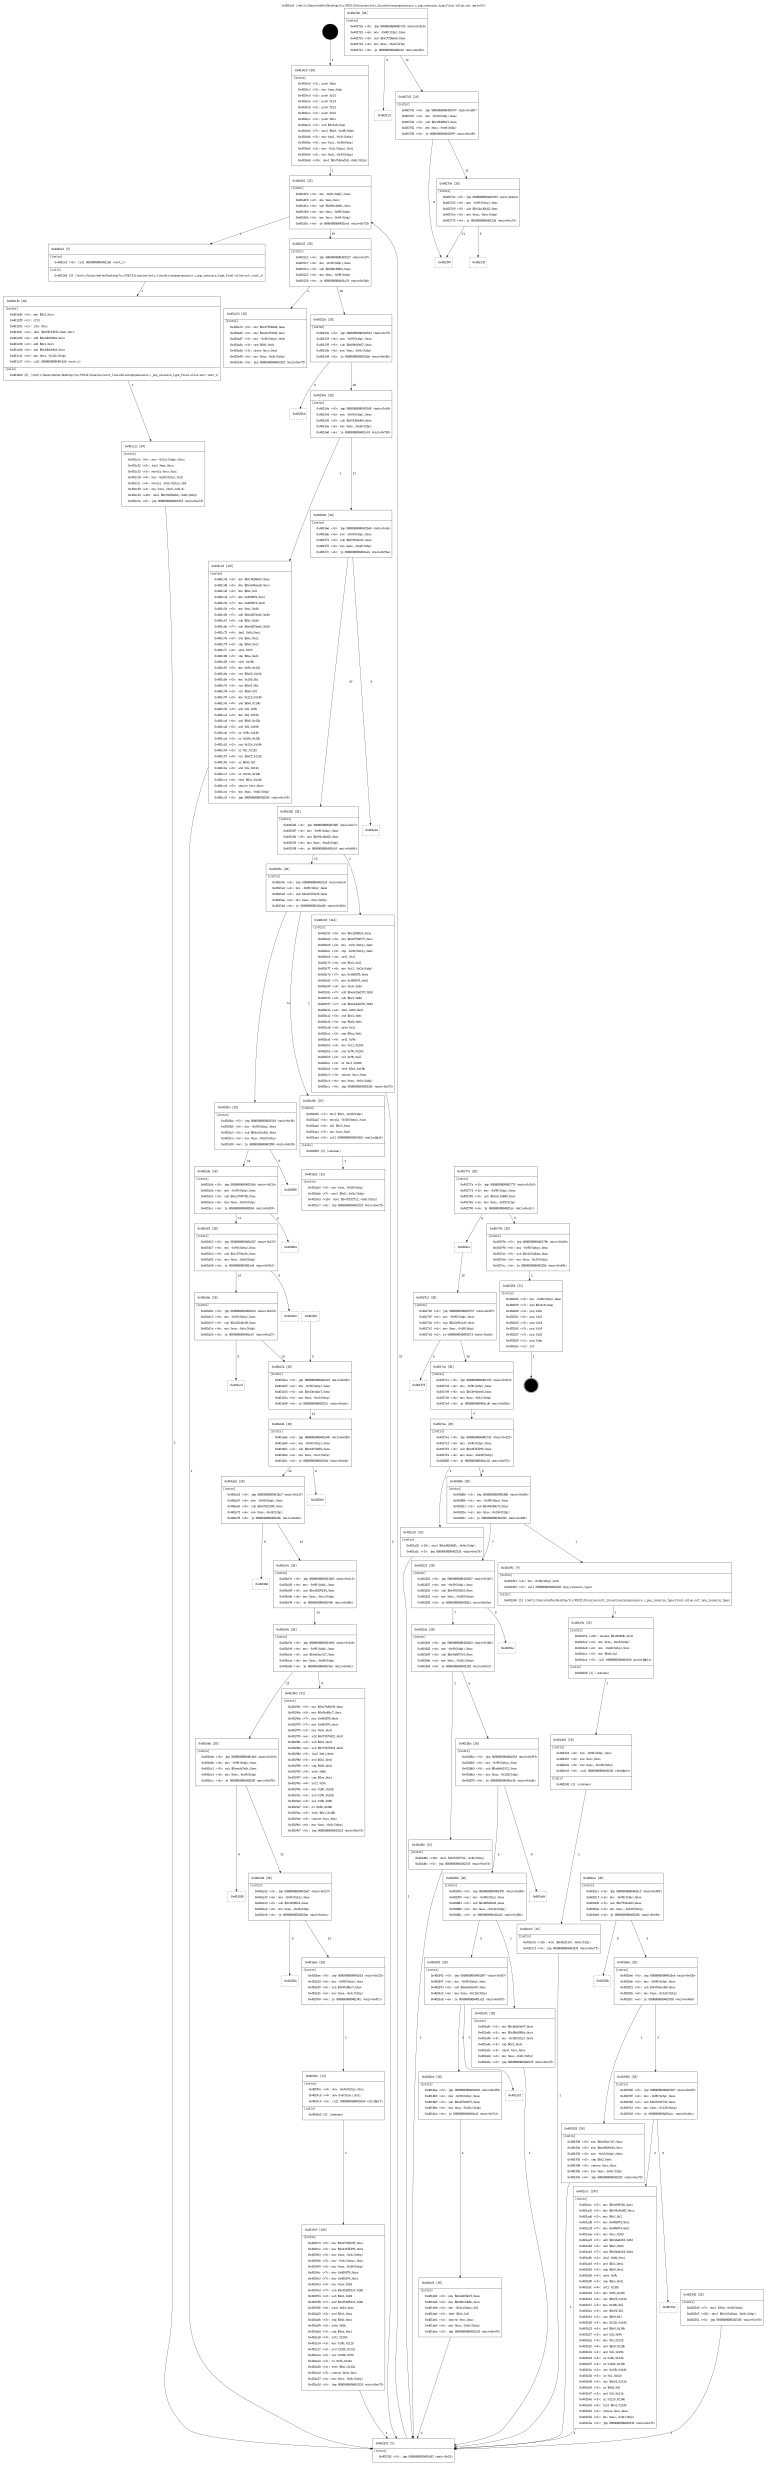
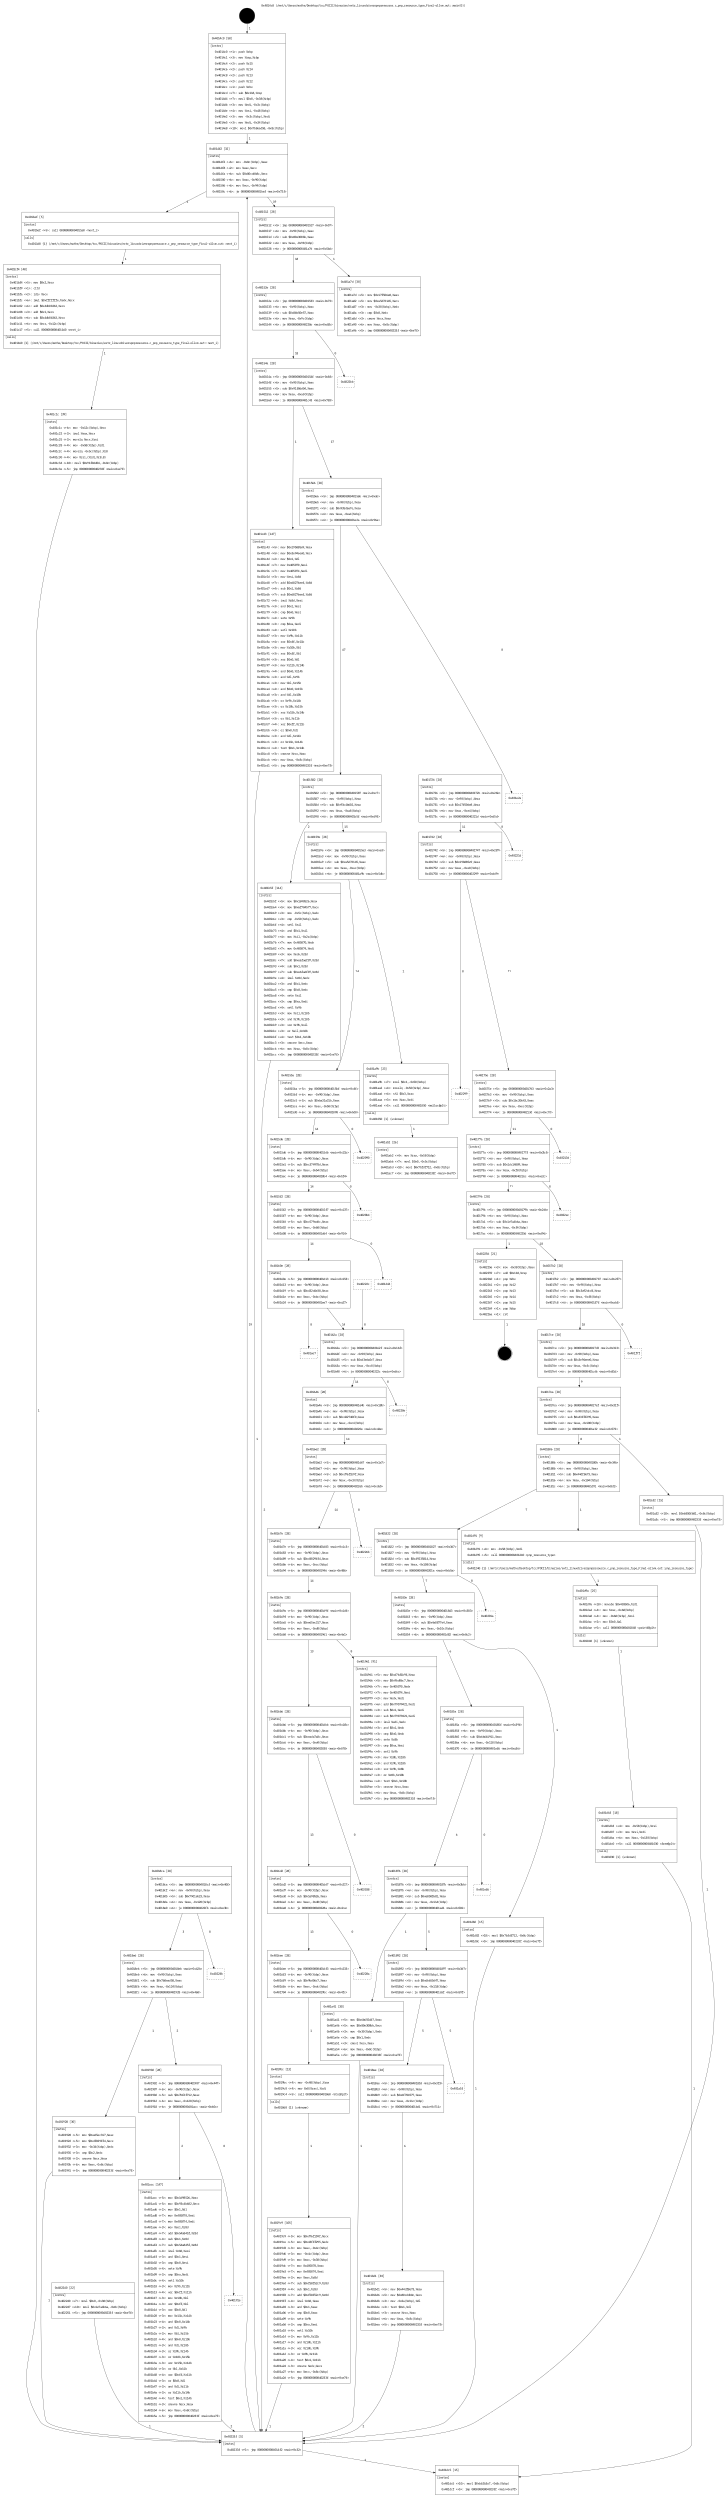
(456, 241) -> (511, 1125)
(460, 1272) -> (544, 1249)
(314, 1480) -> (390, 1390)
(558, 2233) -> (368, 2461)
